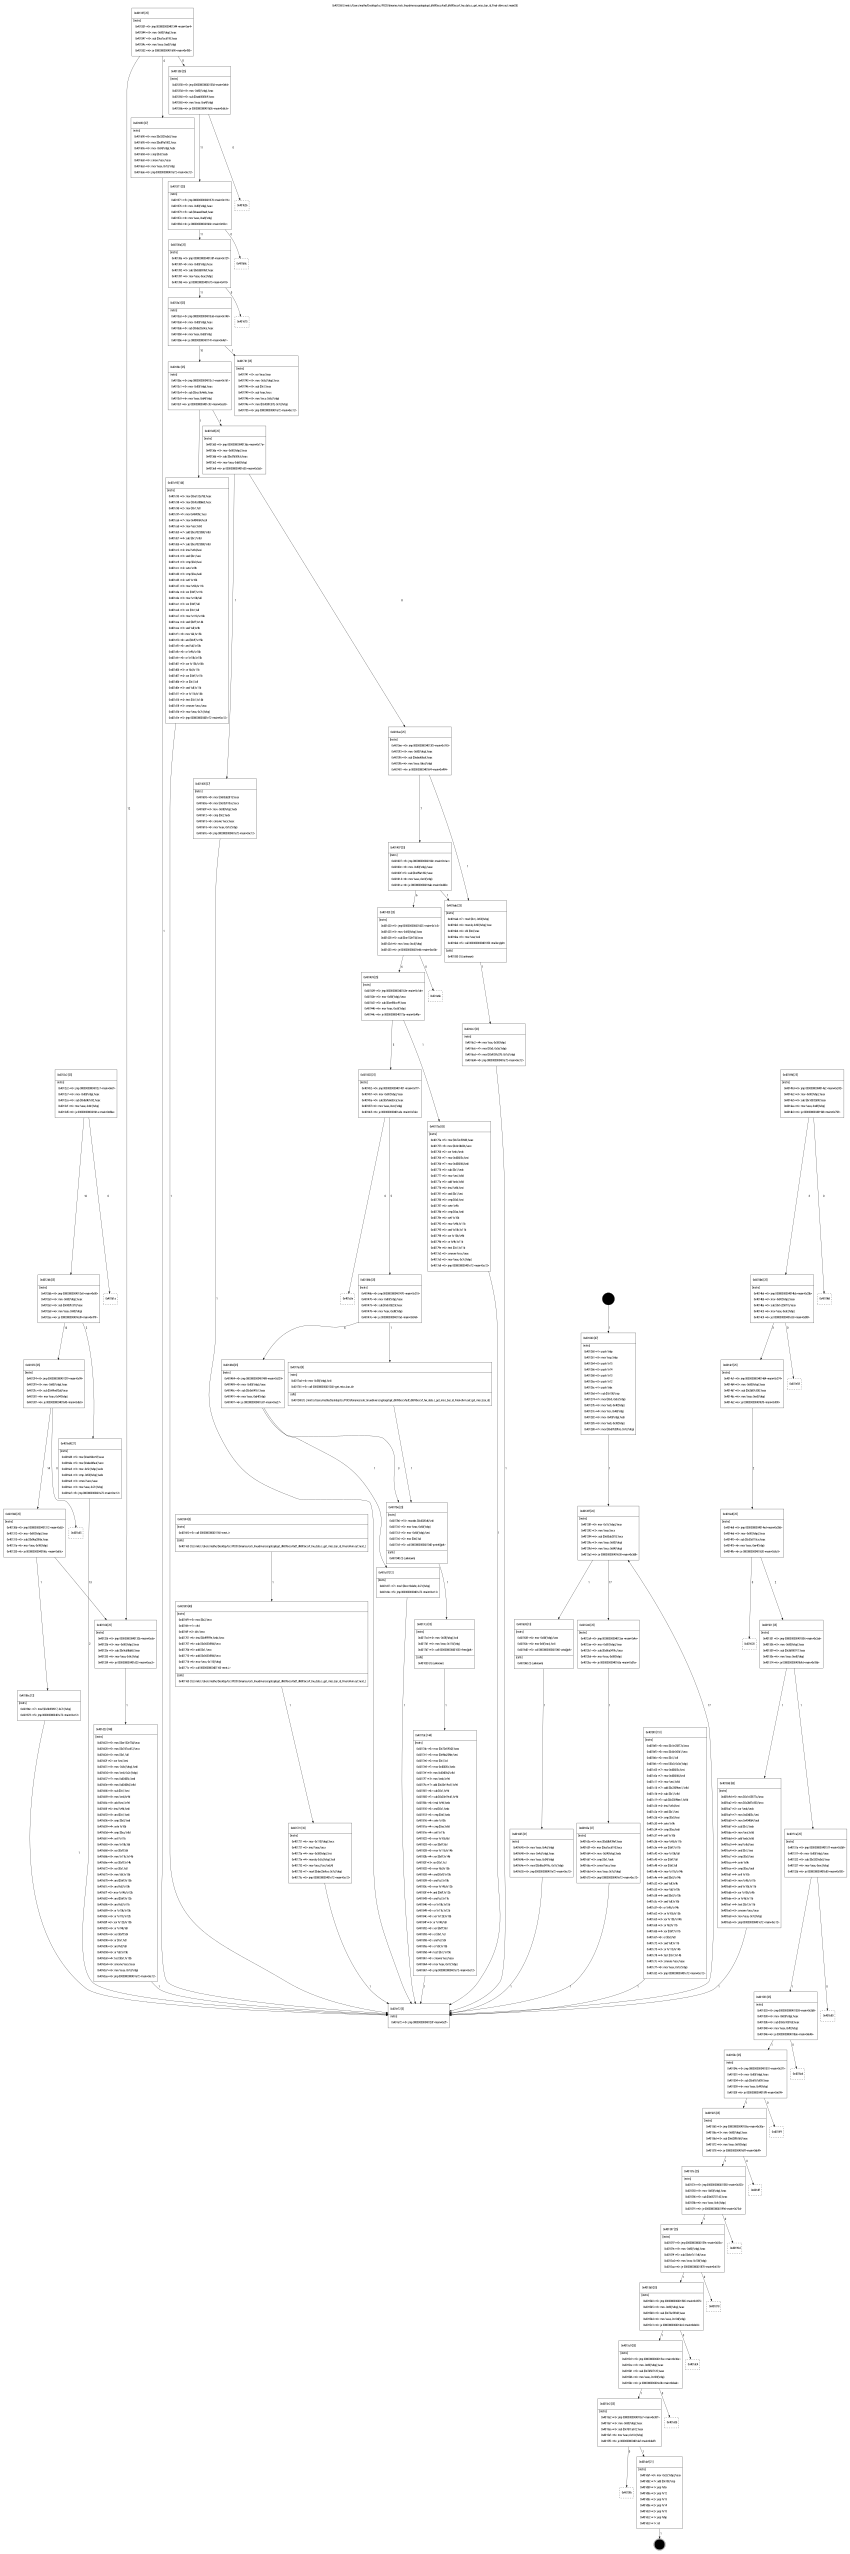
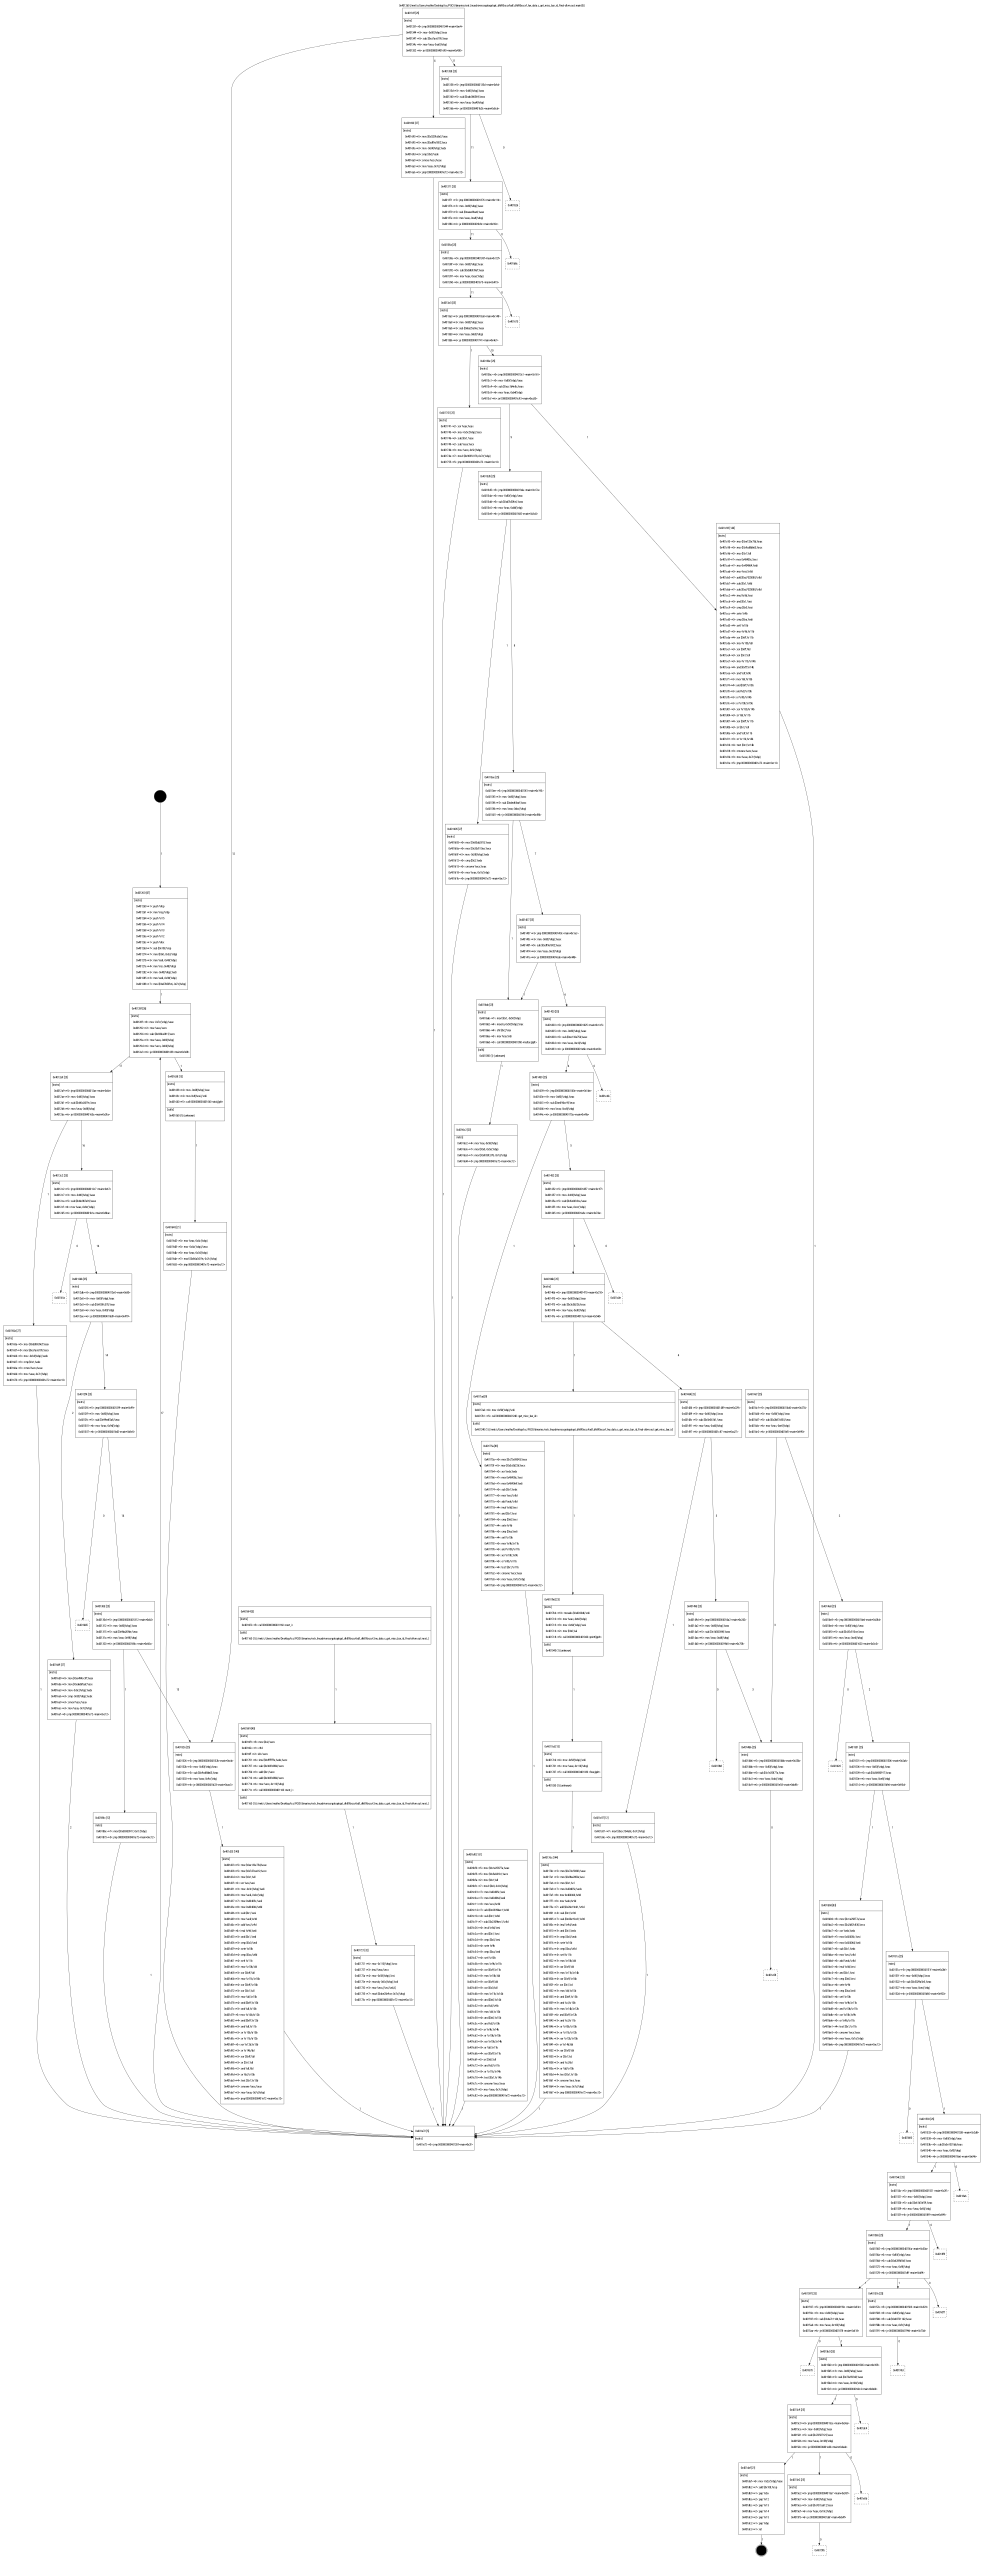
none -> (82, 1144)
none -> (442, 1295)
(768, 1340) -> (774, 1589)
(350, 1436) -> (713, 1518)
(703, 2218) -> (865, 2283)
(642, 2451) -> (790, 2458)
